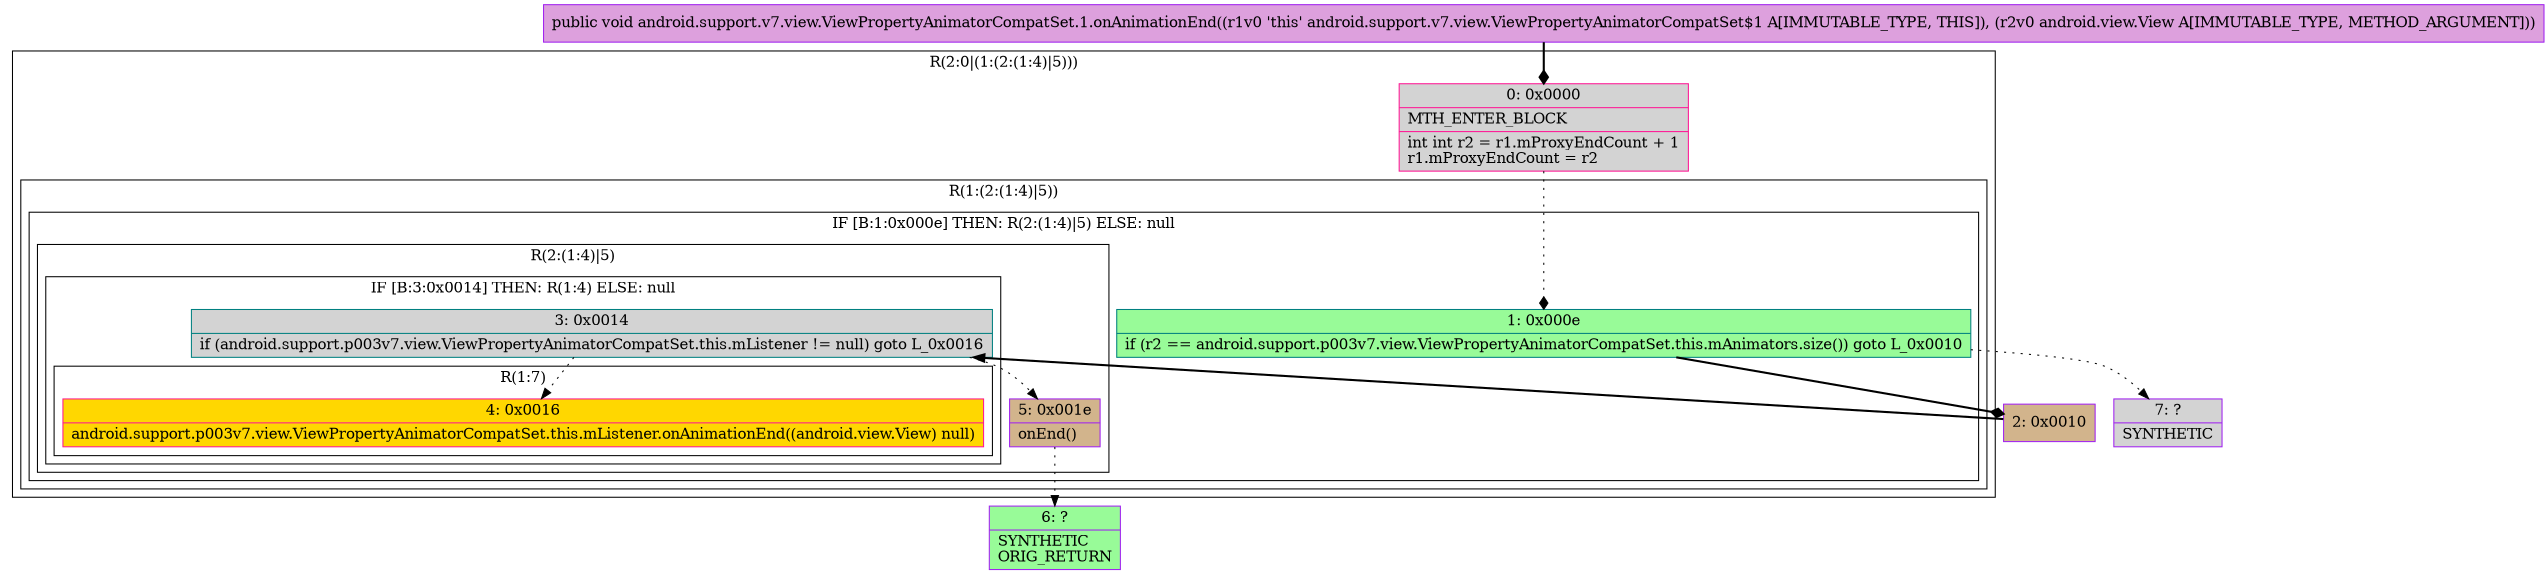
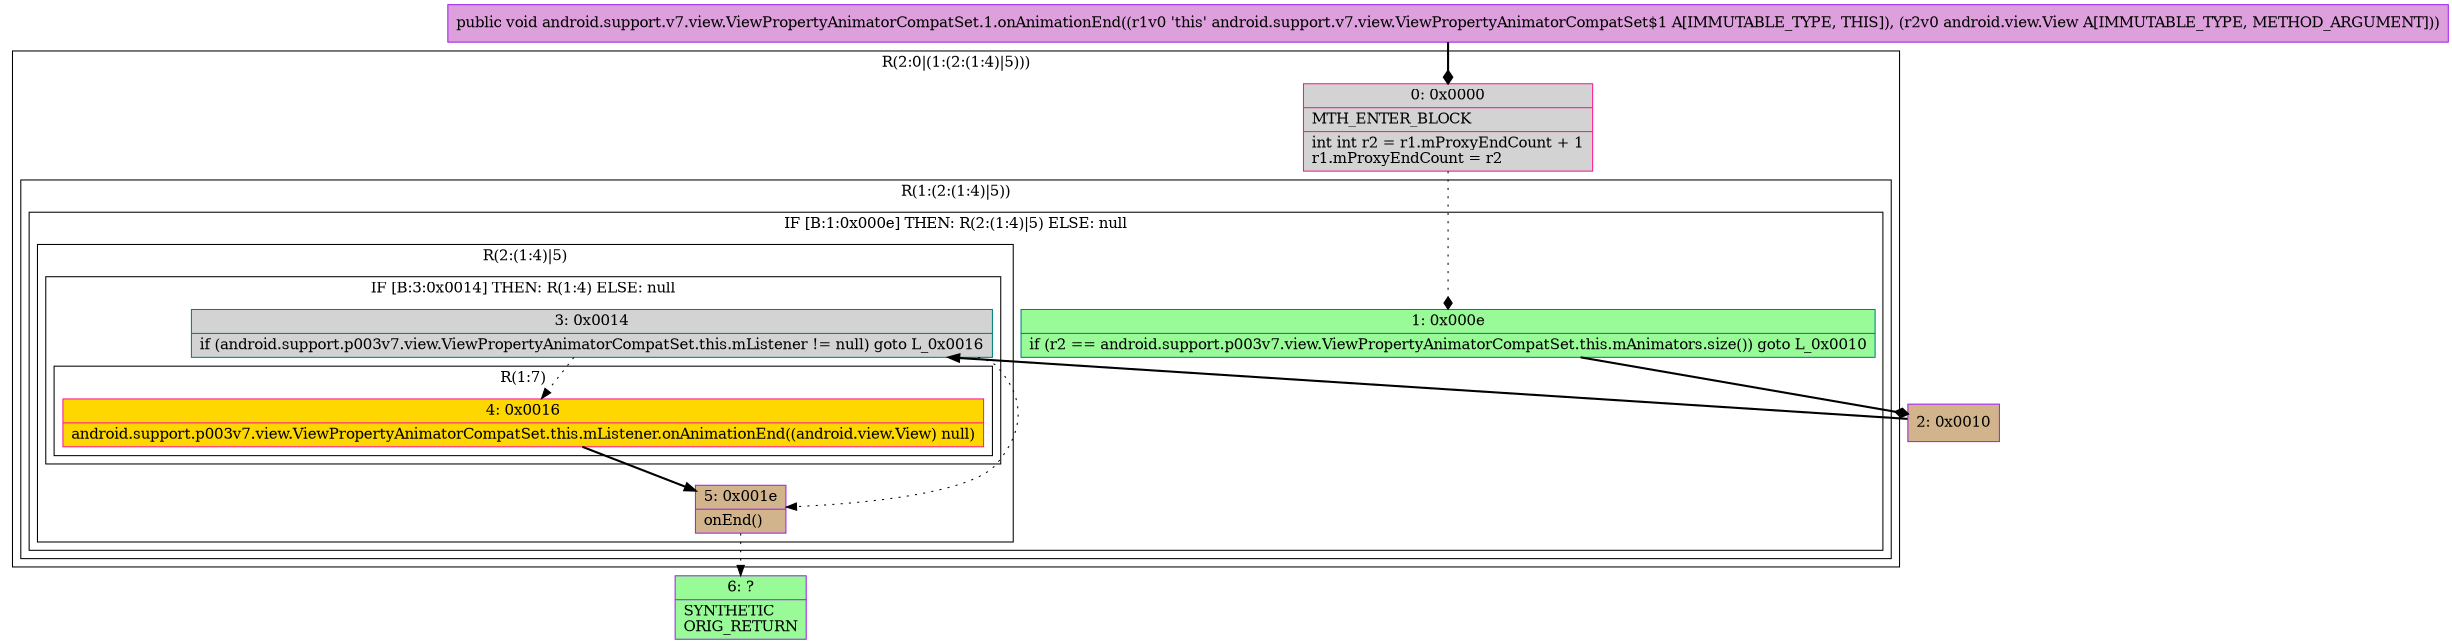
(2168, 423) -> none
none -> (644, 471)
